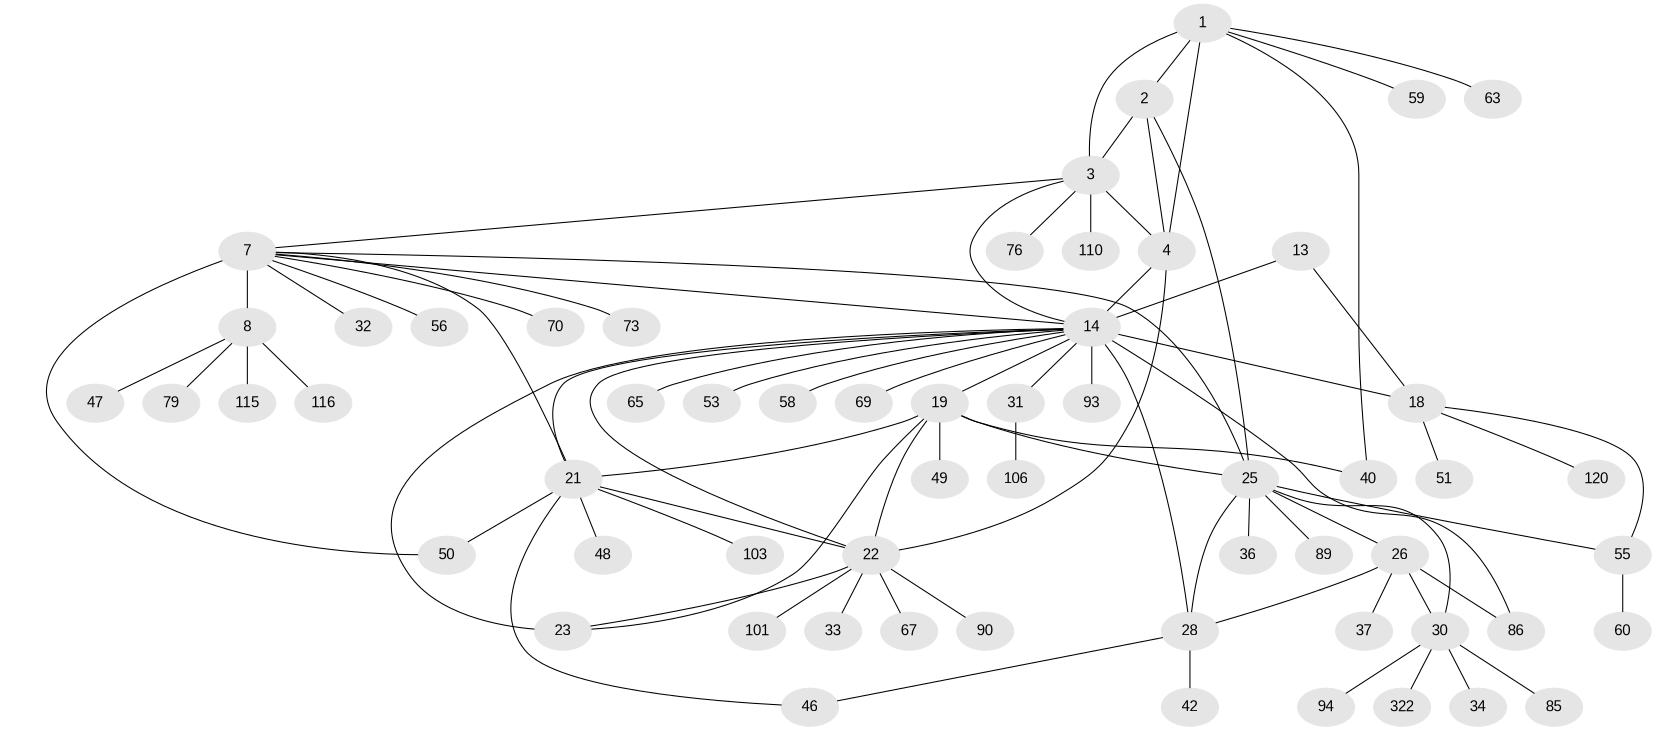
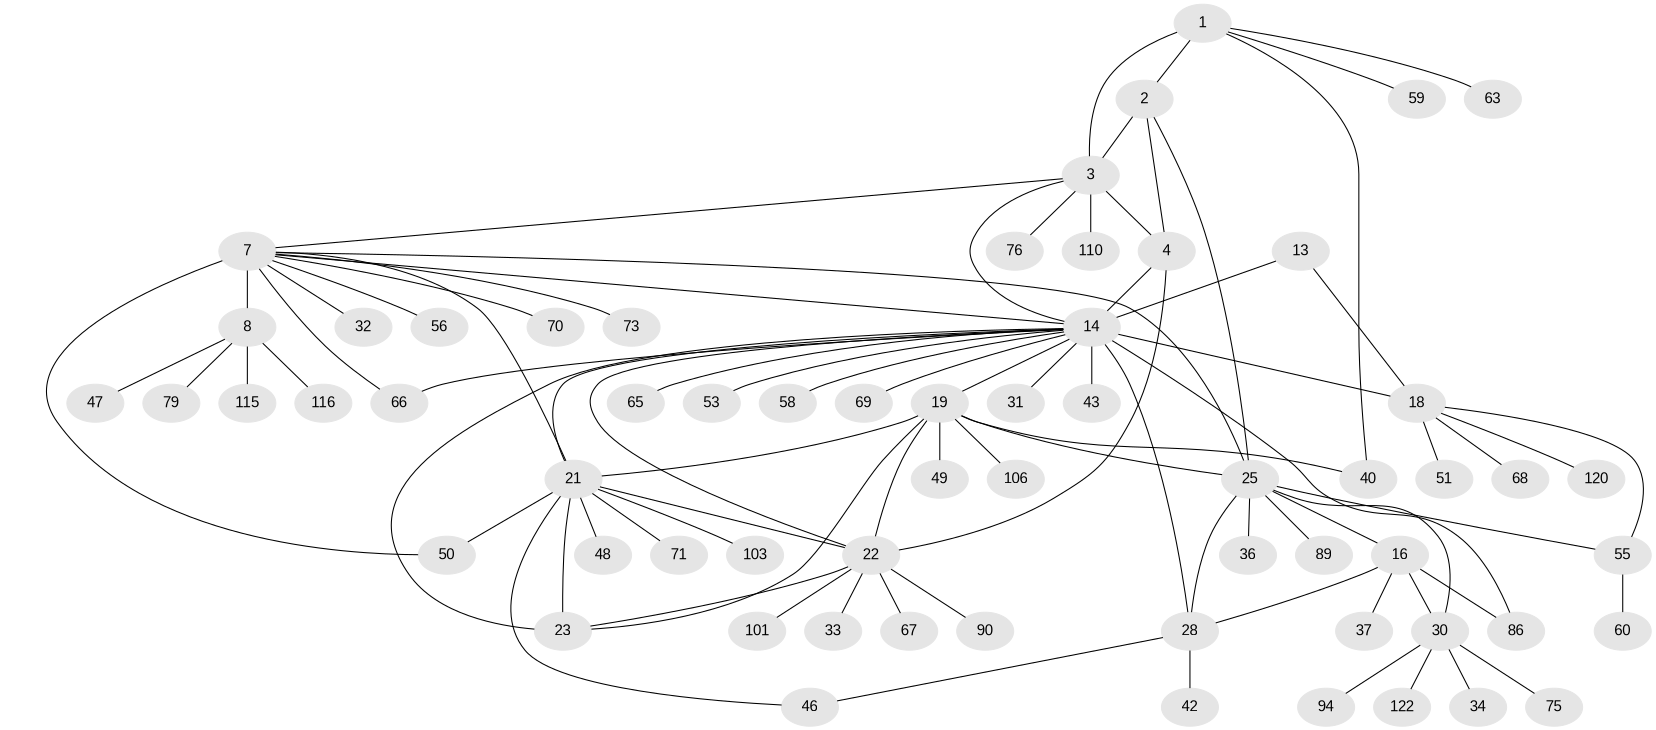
(1185, 137) -> none
none -> (399, 403)
(1092, 403) -> (1092, 403)
(1016, 441) -> (978, 441)
none -> (1520, 479)
none -> (564, 555)
none -> (679, 555)
(1400, 555) -> (1400, 555)
(1402, 707) -> (1402, 707)
(1554, 707) -> (1554, 707)
